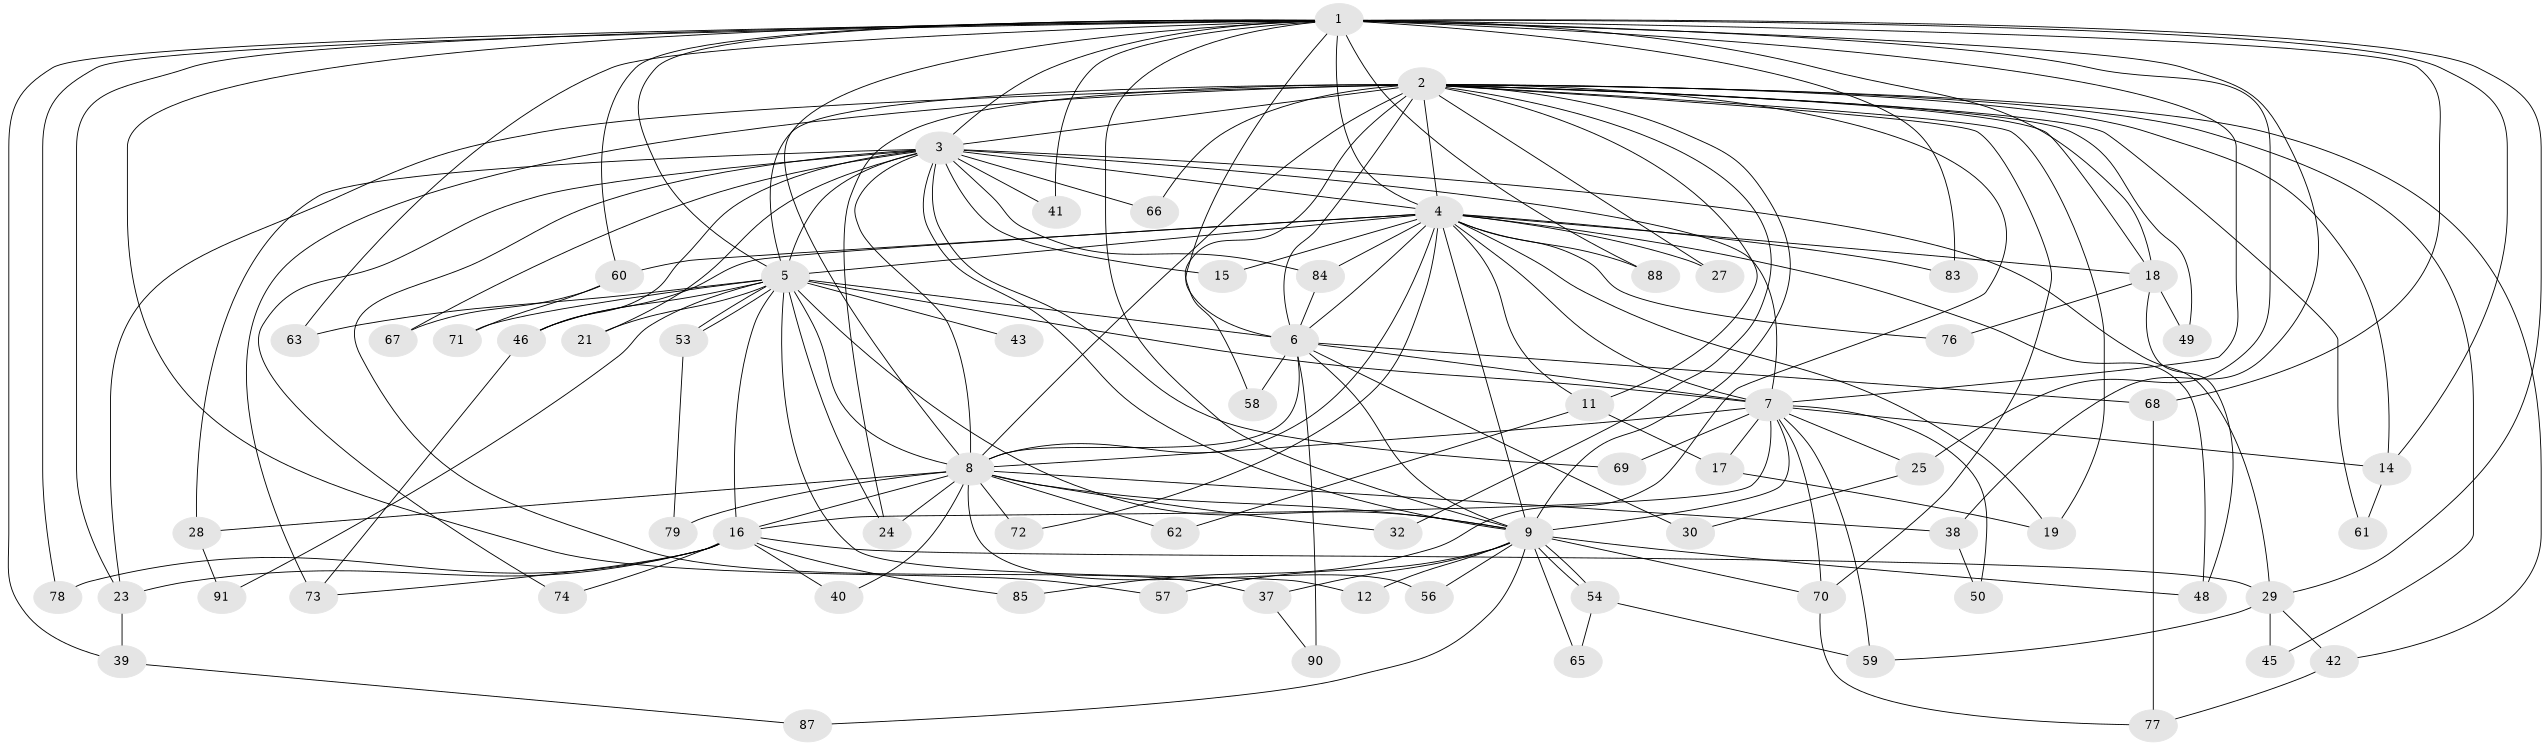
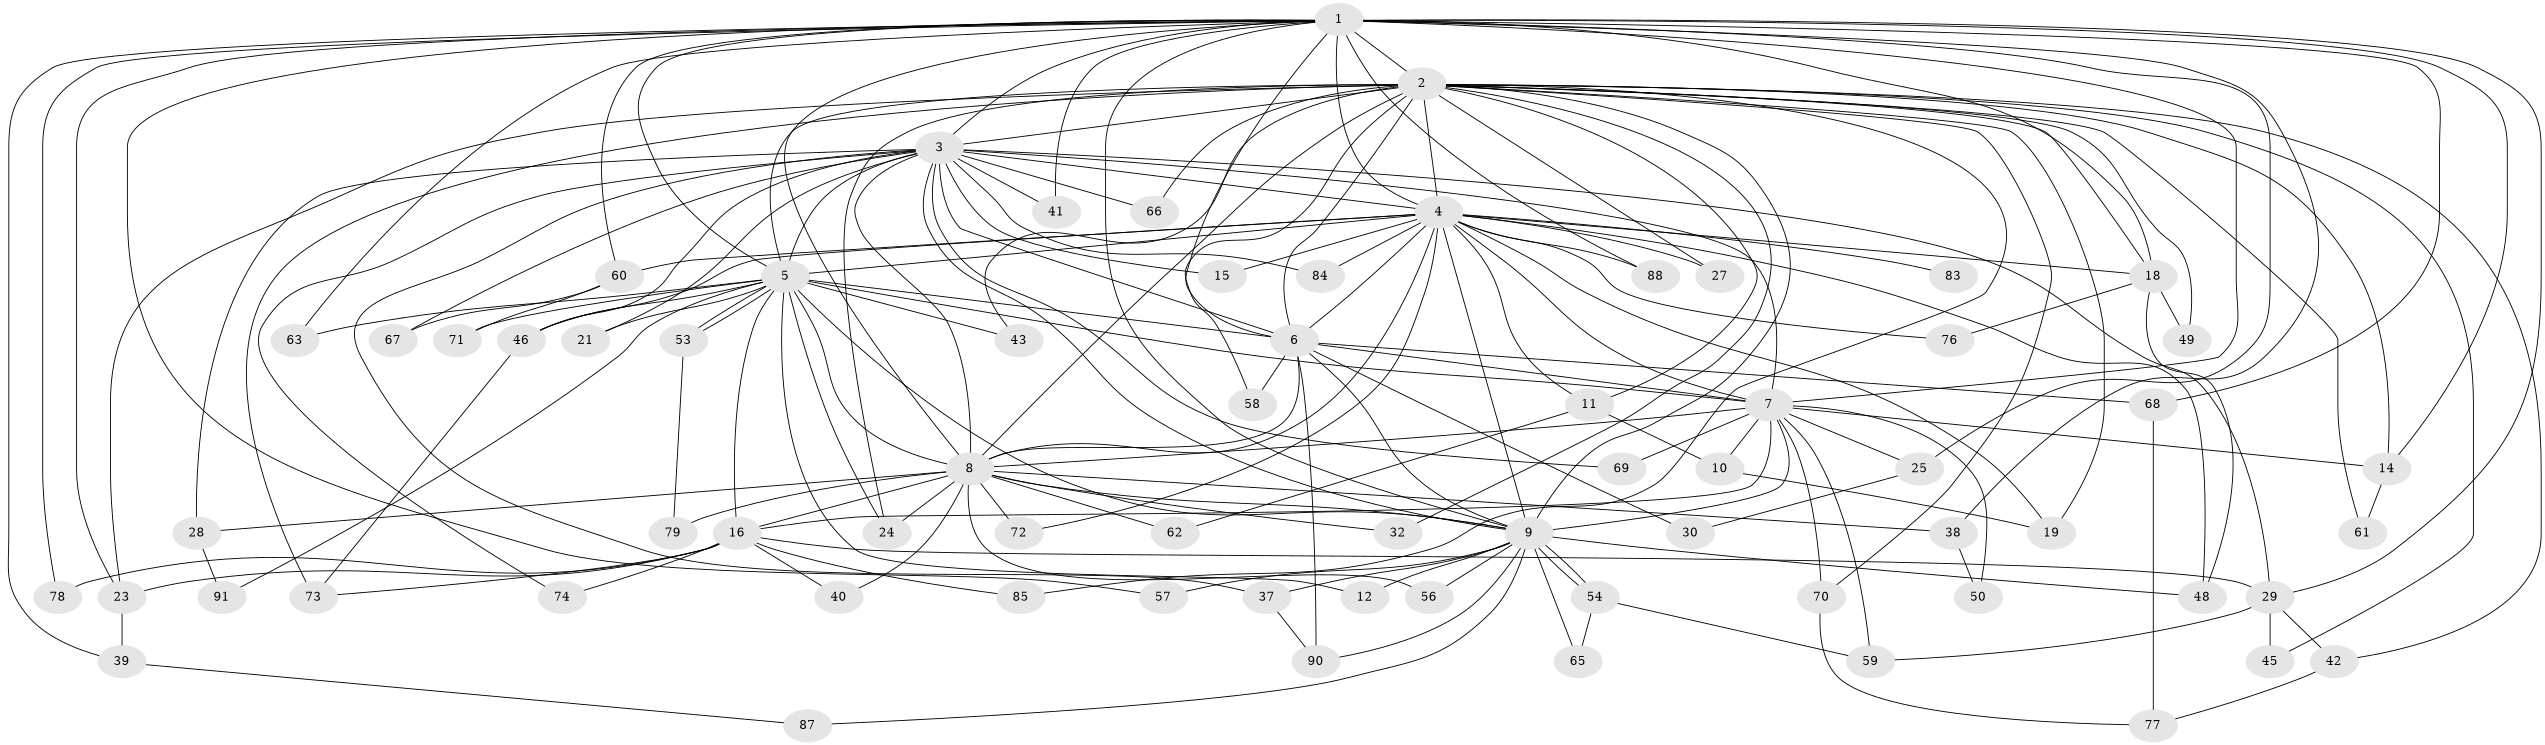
(1715, 62) -> (1381, 52)
none -> (1267, 127)
(1307, 309) -> (1084, 271)
(1720, 469) -> (1720, 469)
(1675, 565) -> (1443, 624)
